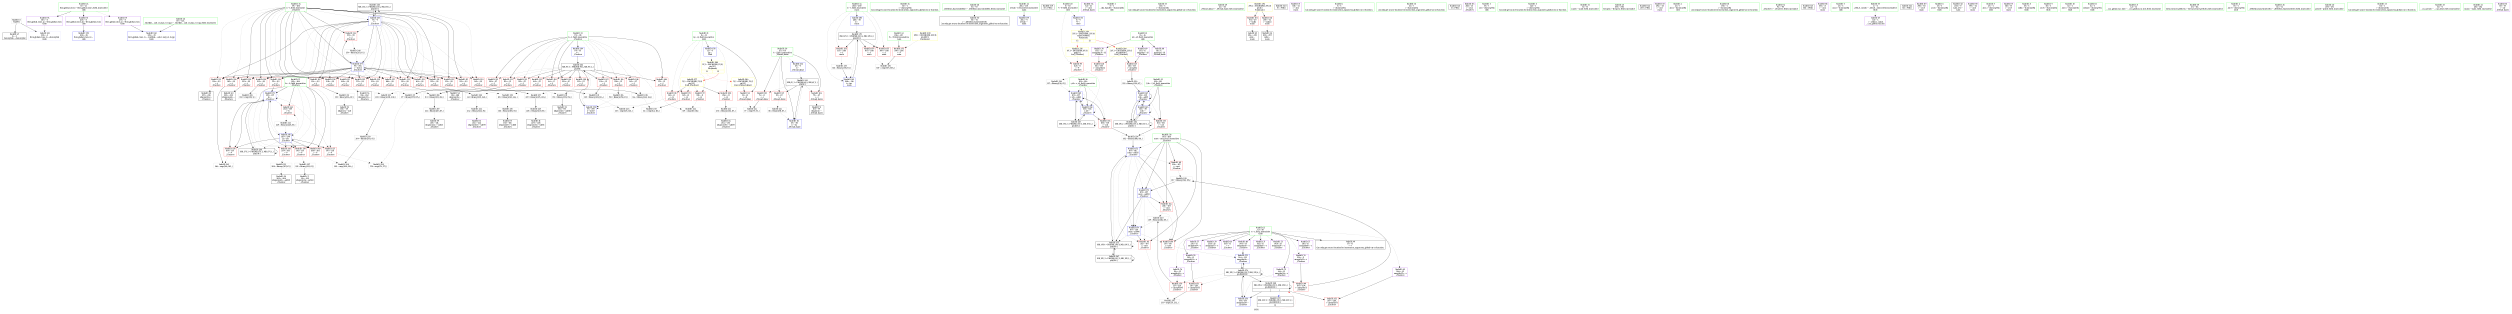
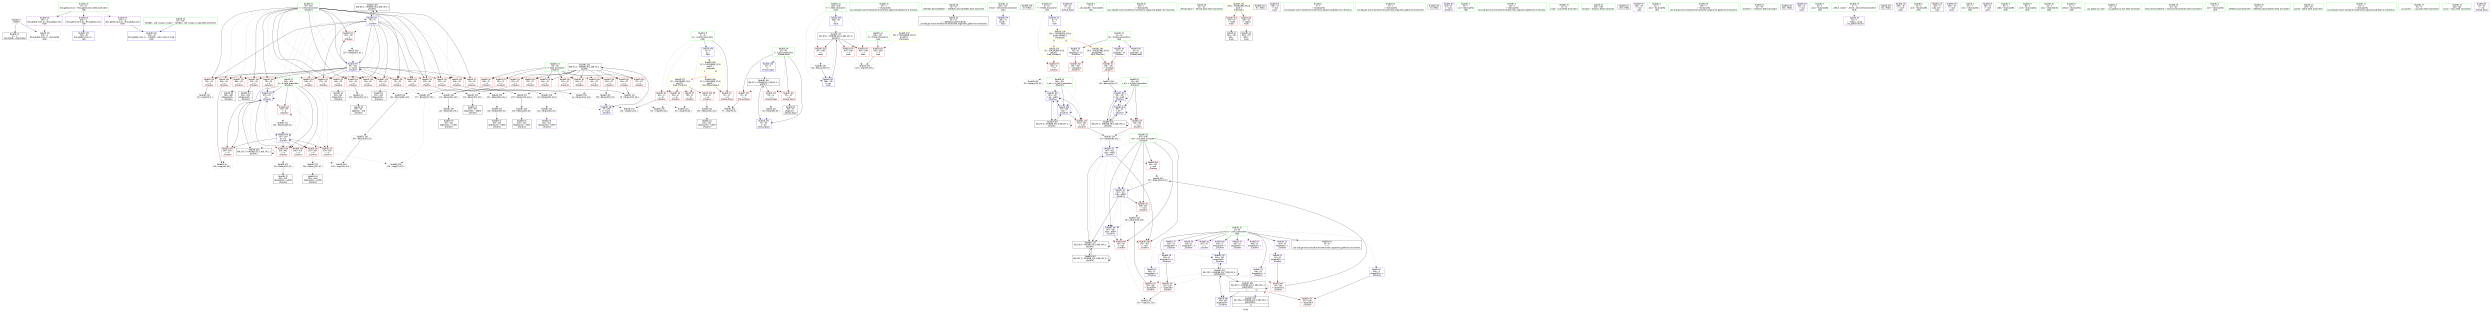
(578, 52) -> none
